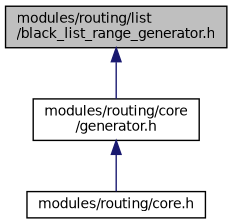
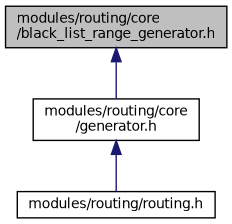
(116, 27) -> (116, 27)
(116, 205) -> (116, 205)
